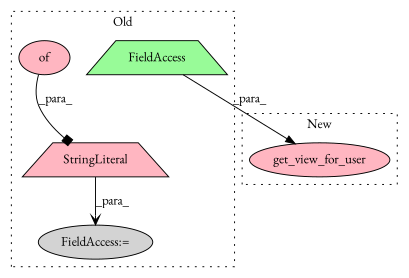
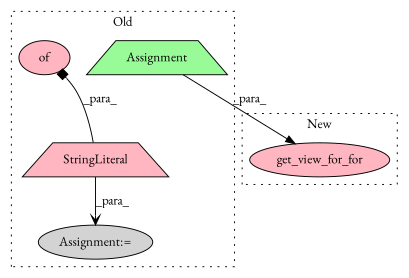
(157, 58) -> (157, 58)
(40, 109) -> (84, 109)
(320, 160) -> (320, 160)
(96, 242) -> (96, 242)
